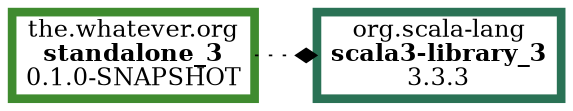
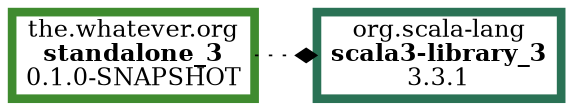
(439, 78) -> (439, 78)
